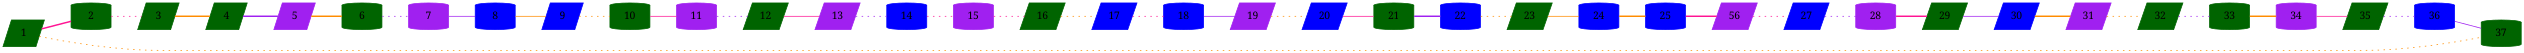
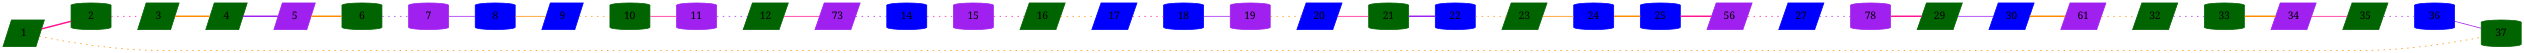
(838, 16) -> (838, 16)
(1253, 16) -> (1250, 16)
(1876, 16) -> (1871, 16)
(2089, 16) -> (2083, 16)
(2296, 16) -> (2294, 16)
